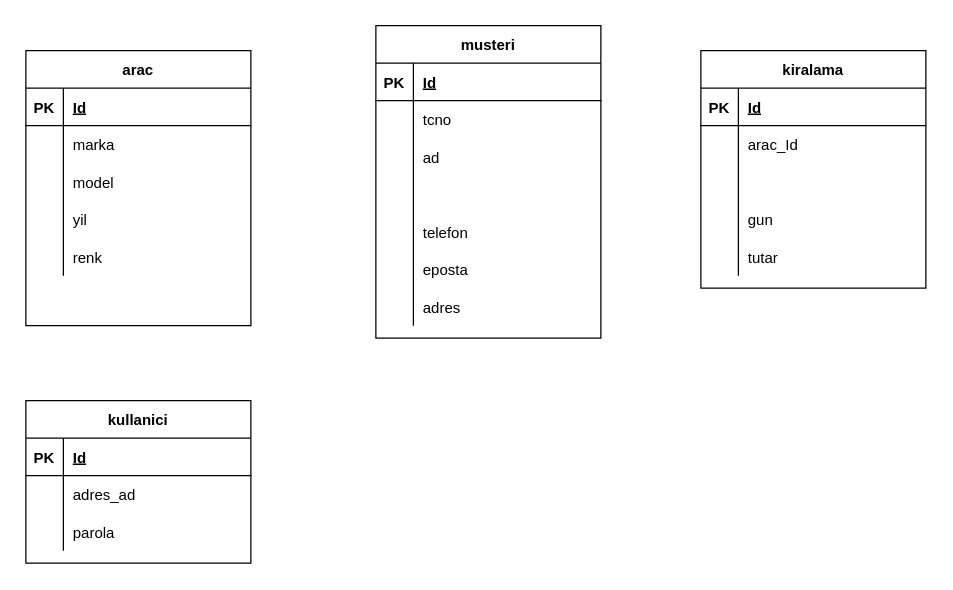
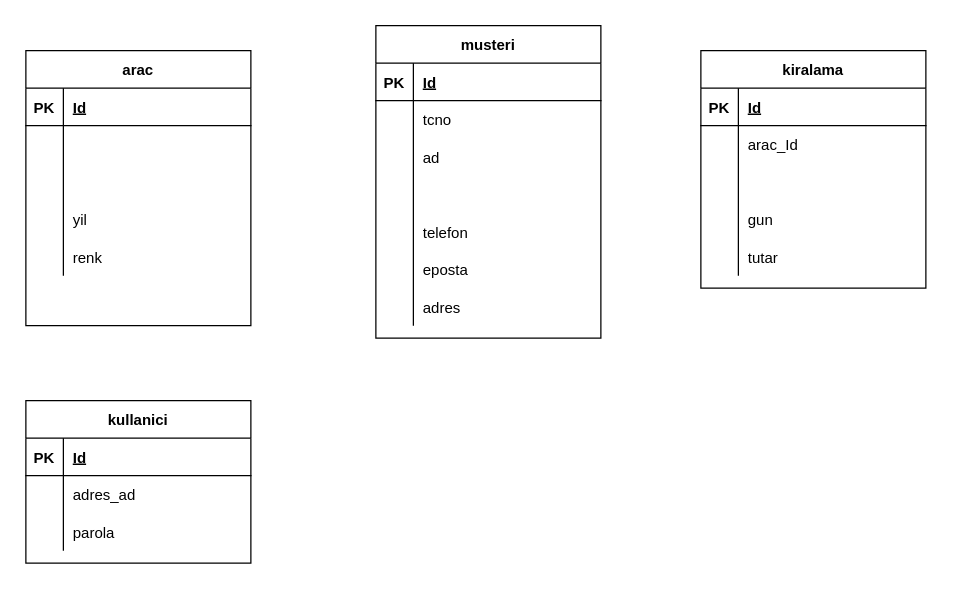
(157, 144) -> none
(157, 182) -> none
